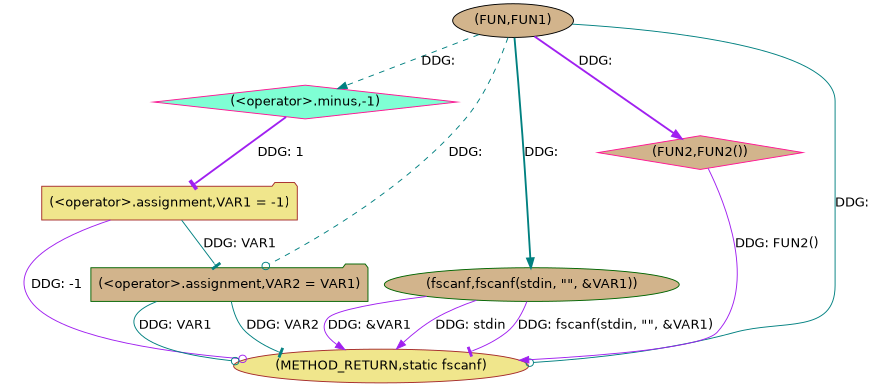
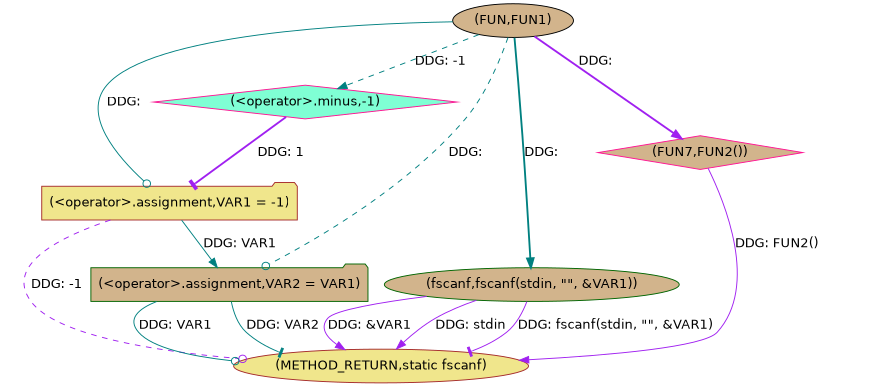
(441, 61) -> (441, 61)
(700, 153) -> (700, 153)
(835, 214) -> (219, 41)
(198, 242) -> (198, 242)
(67, 325) -> (67, 325)
